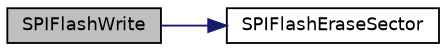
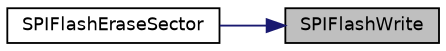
(185, 26) -> (243, 26)
